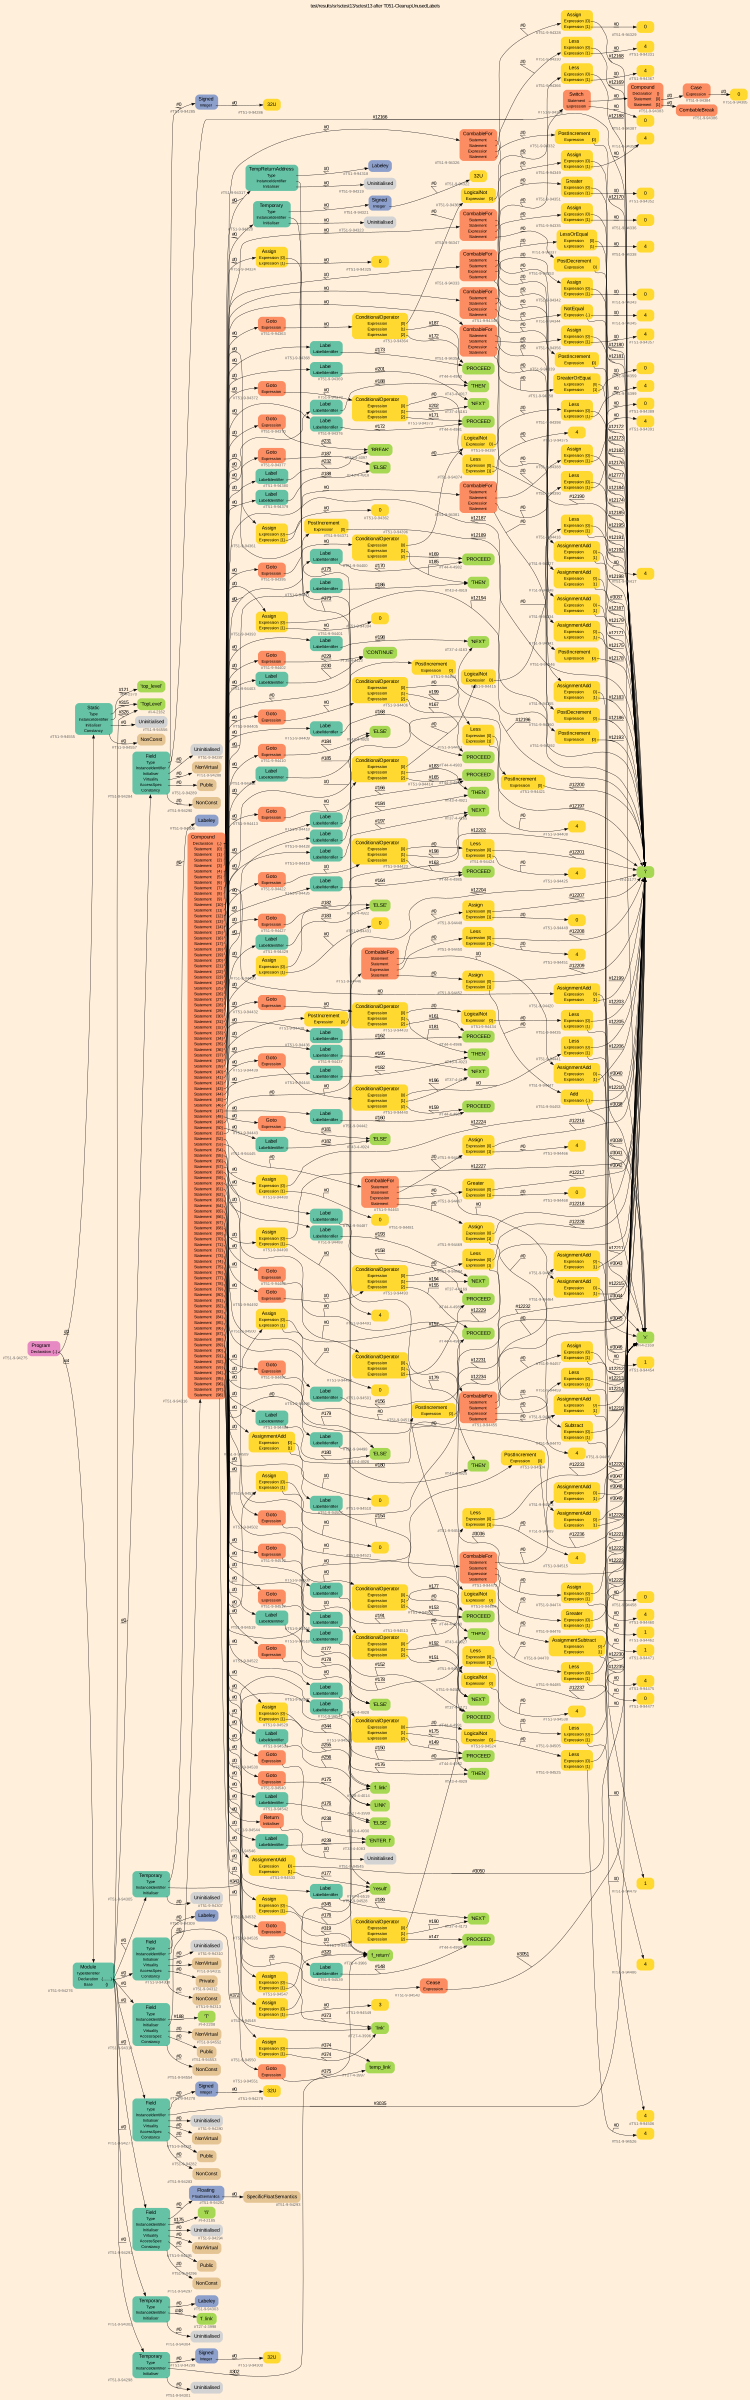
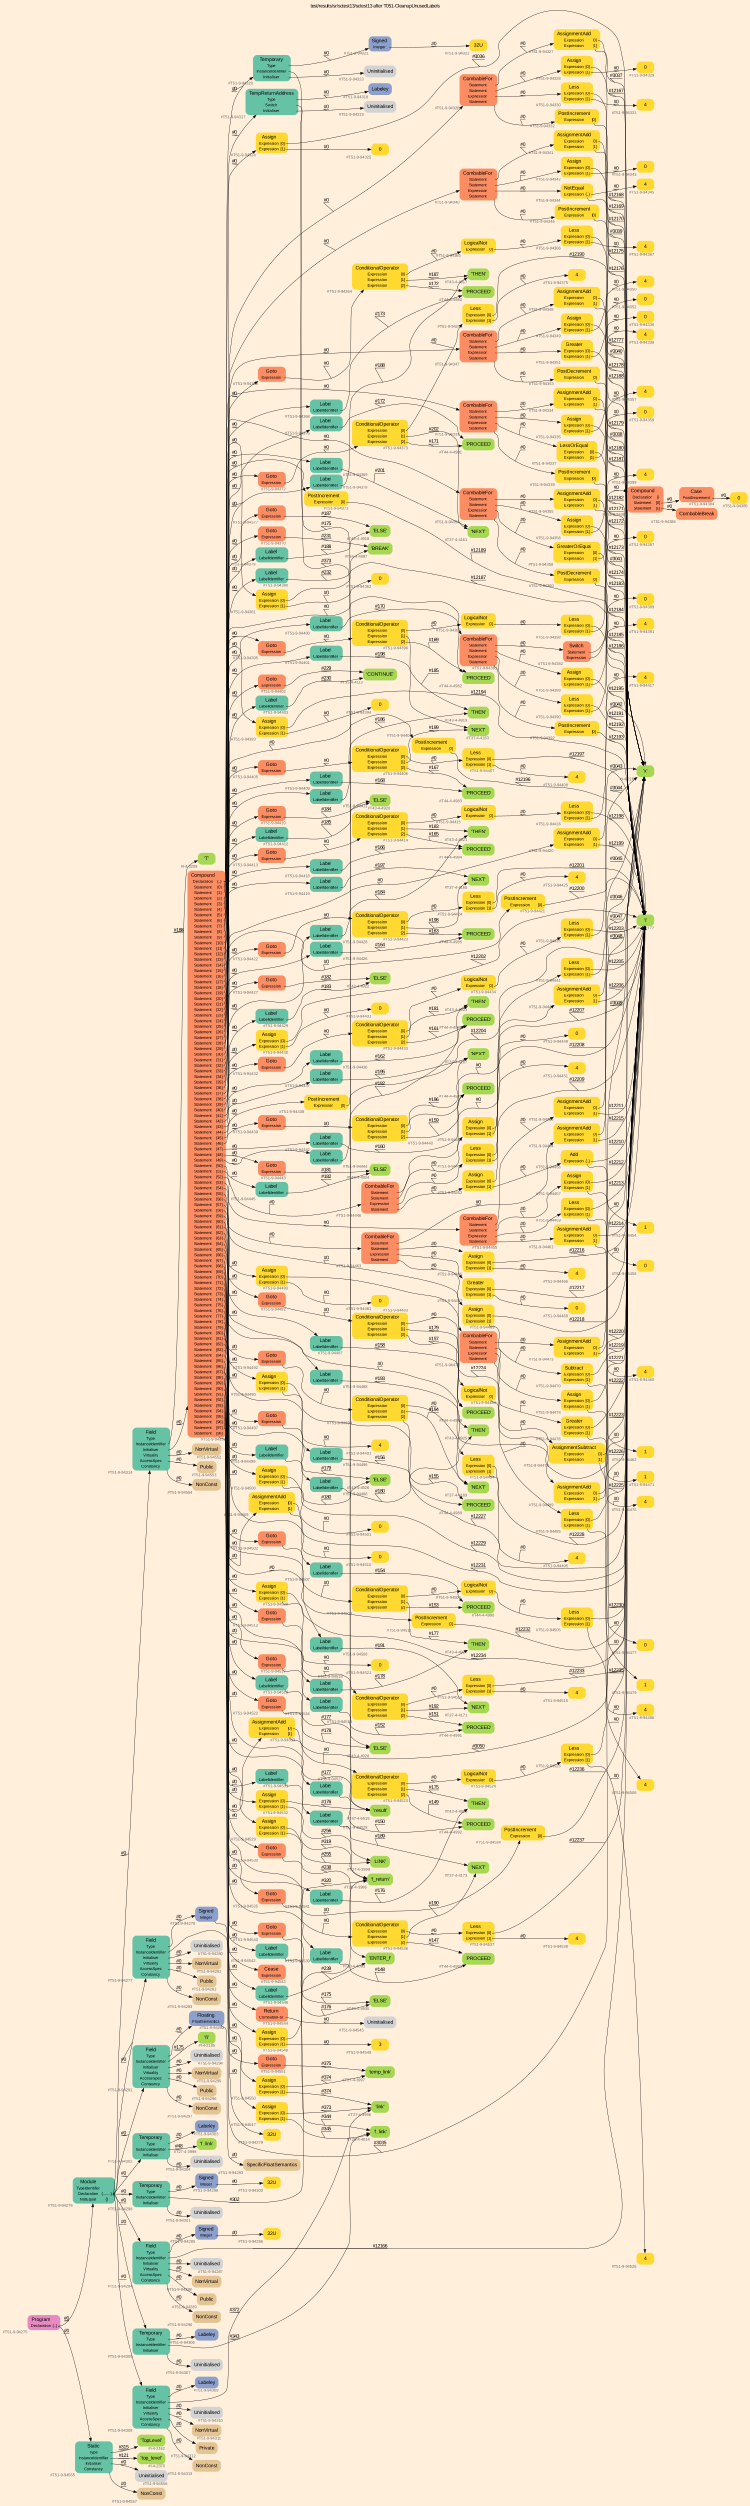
(696, 94) -> (696, 498)
(271, 181) -> (271, 105)
(117, 1338) -> none
(67, 1361) -> (67, 2319)
(271, 1824) -> (271, 2017)
(622, 1827) -> none
(88, 1985) -> (88, 2199)
